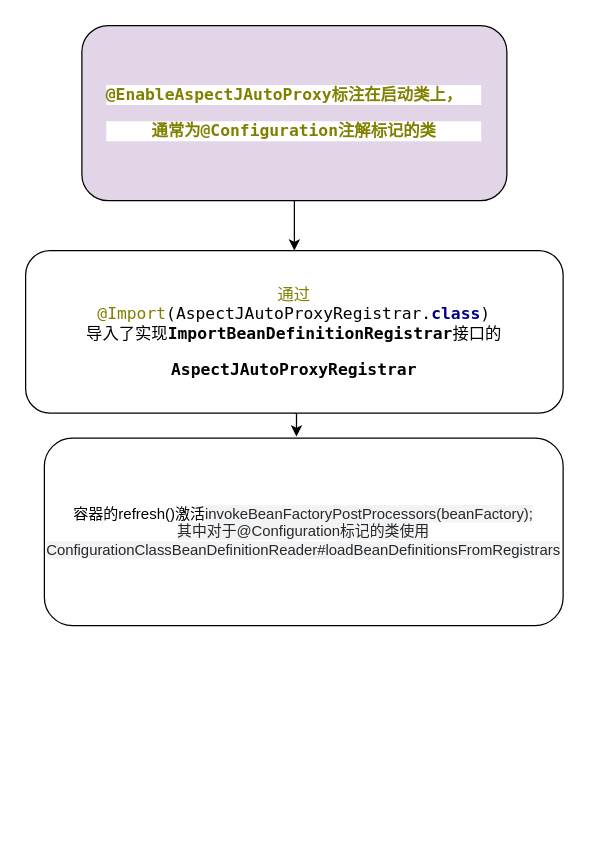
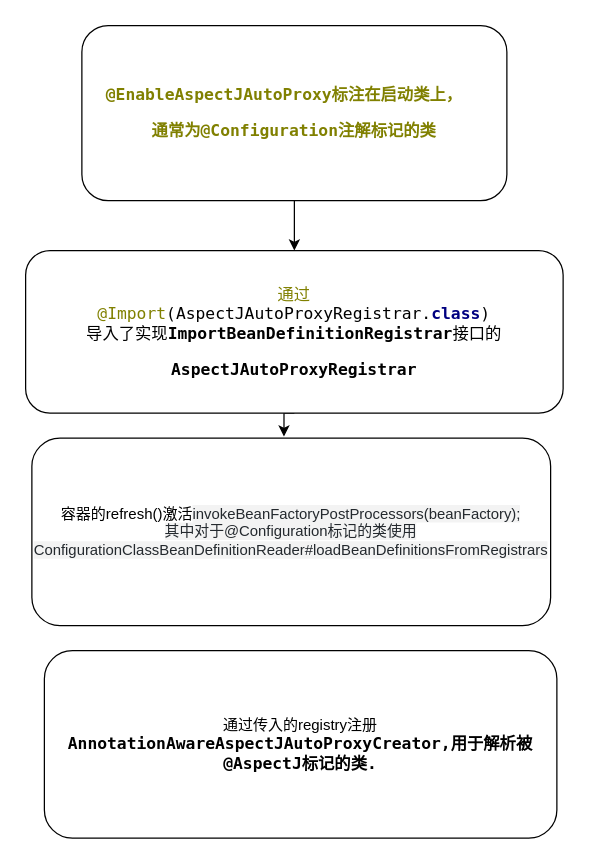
(294, 113) -> (294, 113)
(304, 532) -> (291, 532)
none -> (301, 744)
